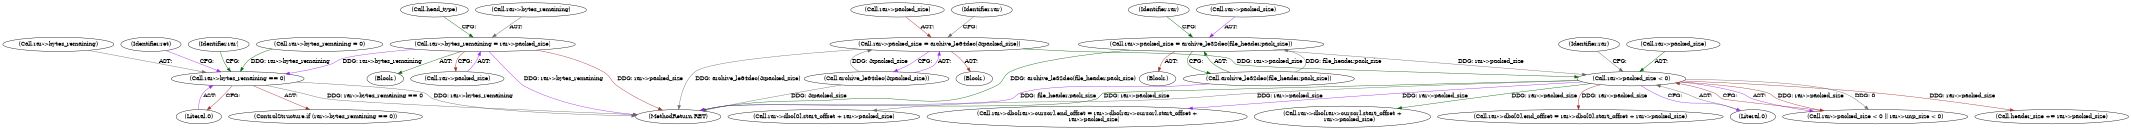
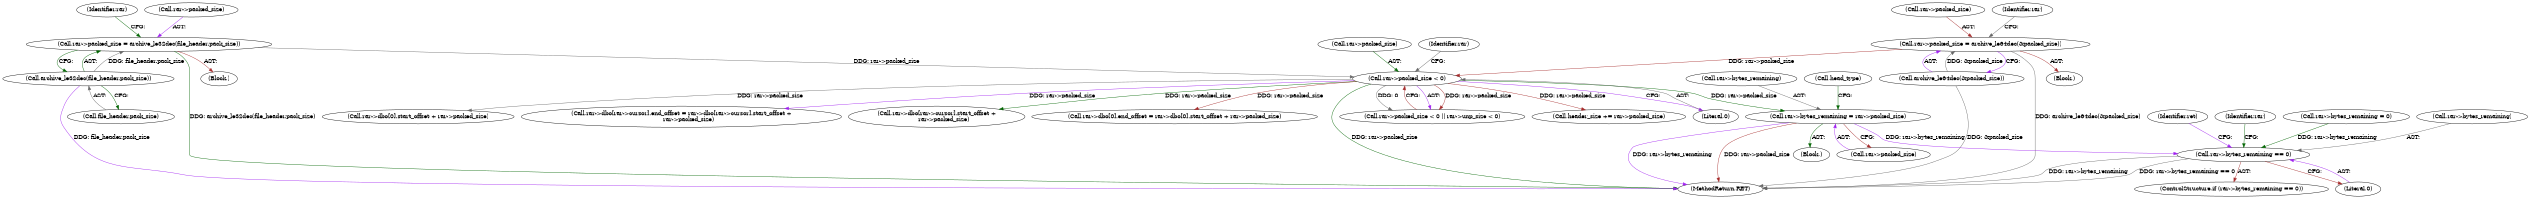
(1298, 68) -> (1681, 62)
none -> (1662, 90)
none -> (121, 117)
